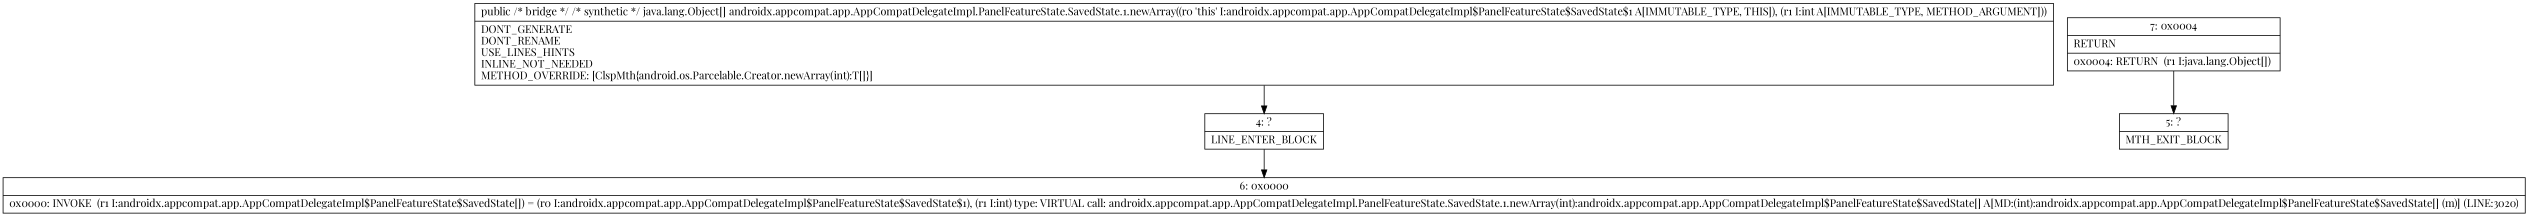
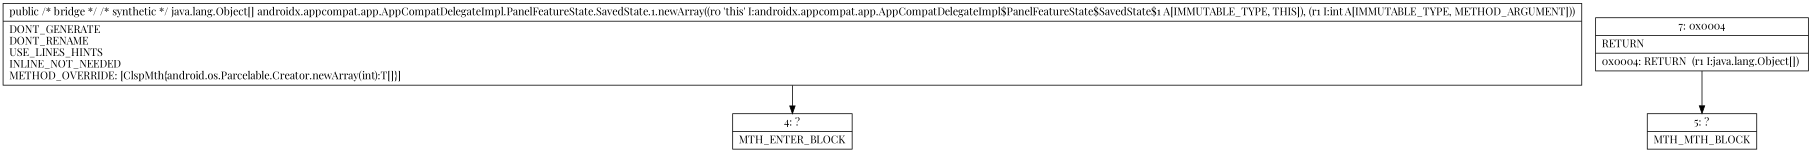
(1264, 140) -> (792, 140)
(2174, 140) -> (1702, 140)
(1264, 195) -> none
